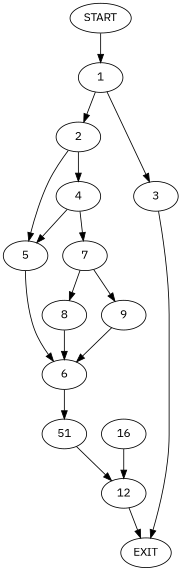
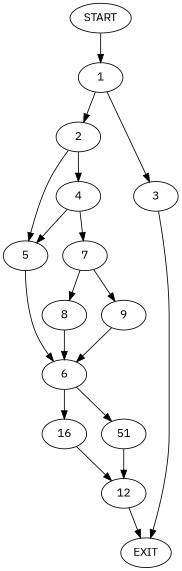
none -> (64, 400)
